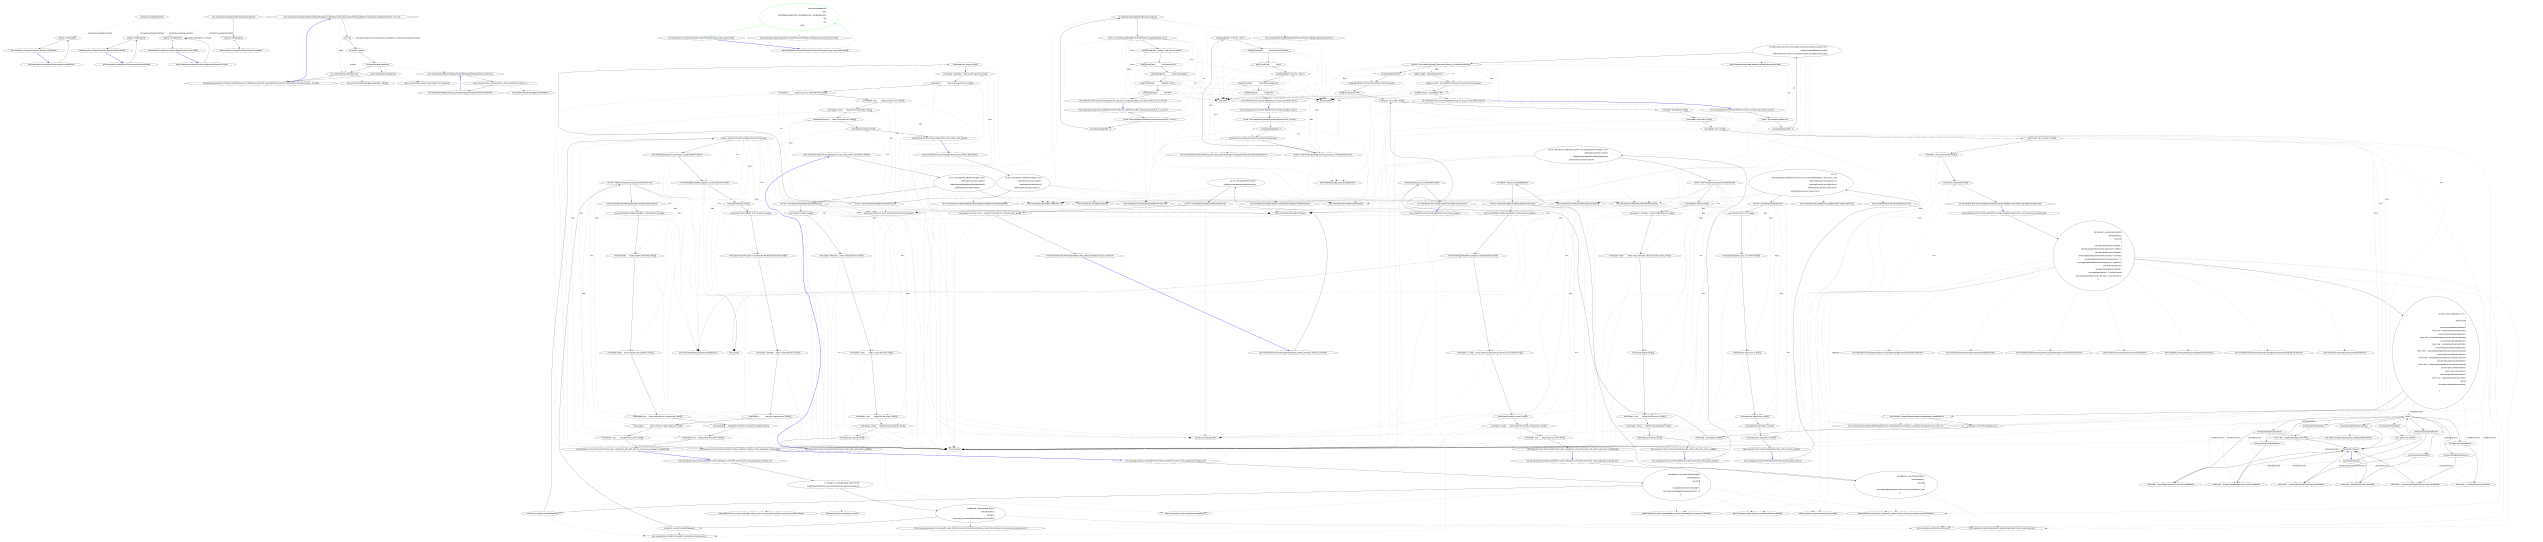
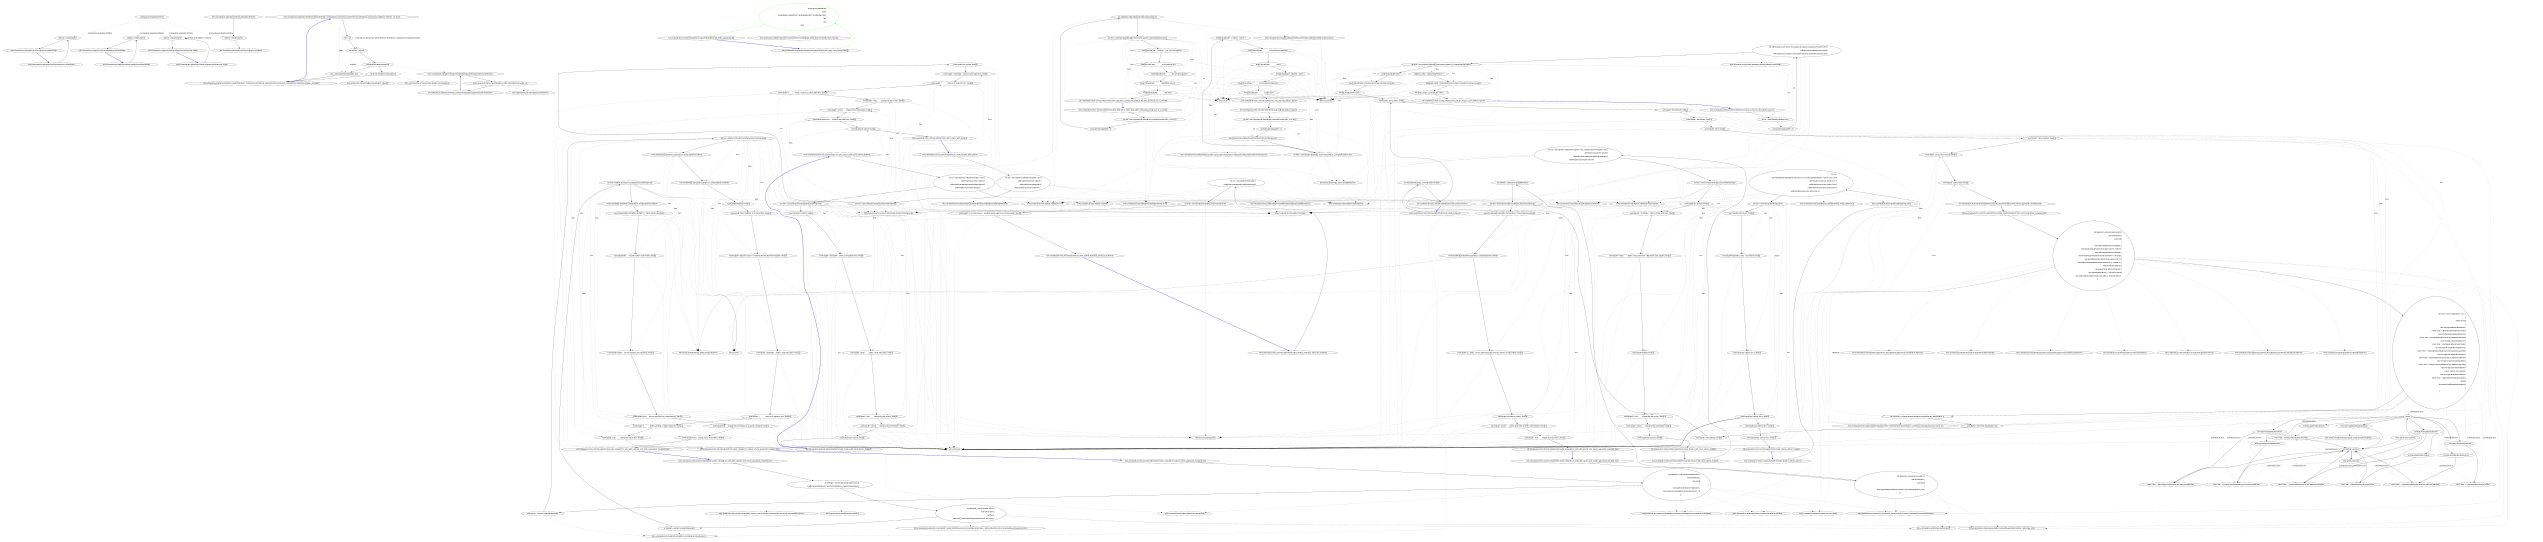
(2390, 426) -> none
(1357, 448) -> (1357, 448)
